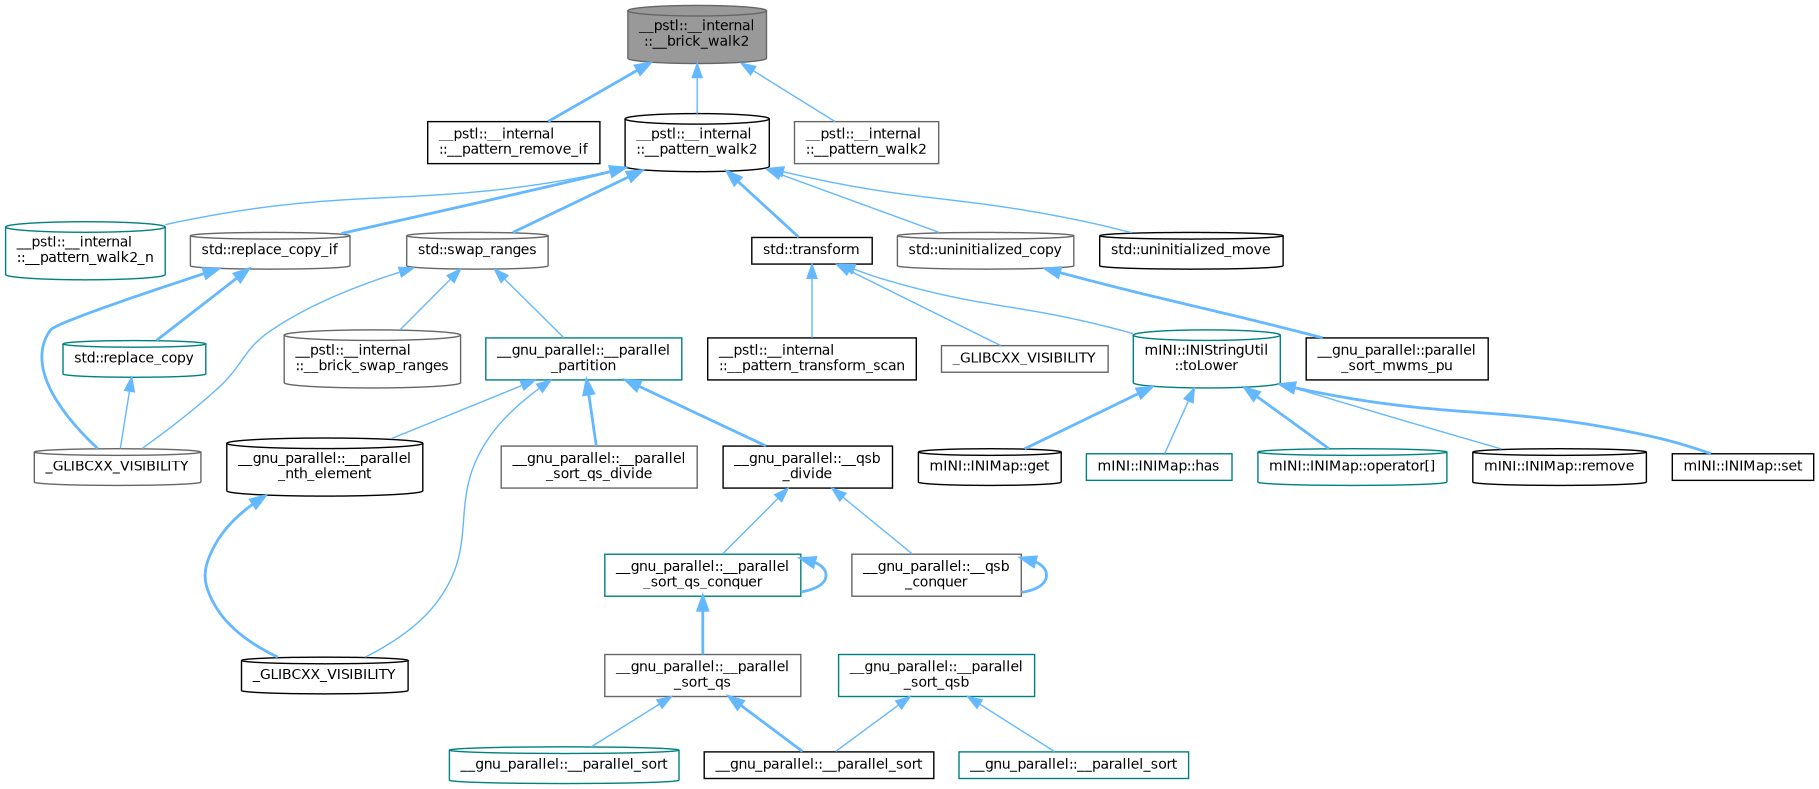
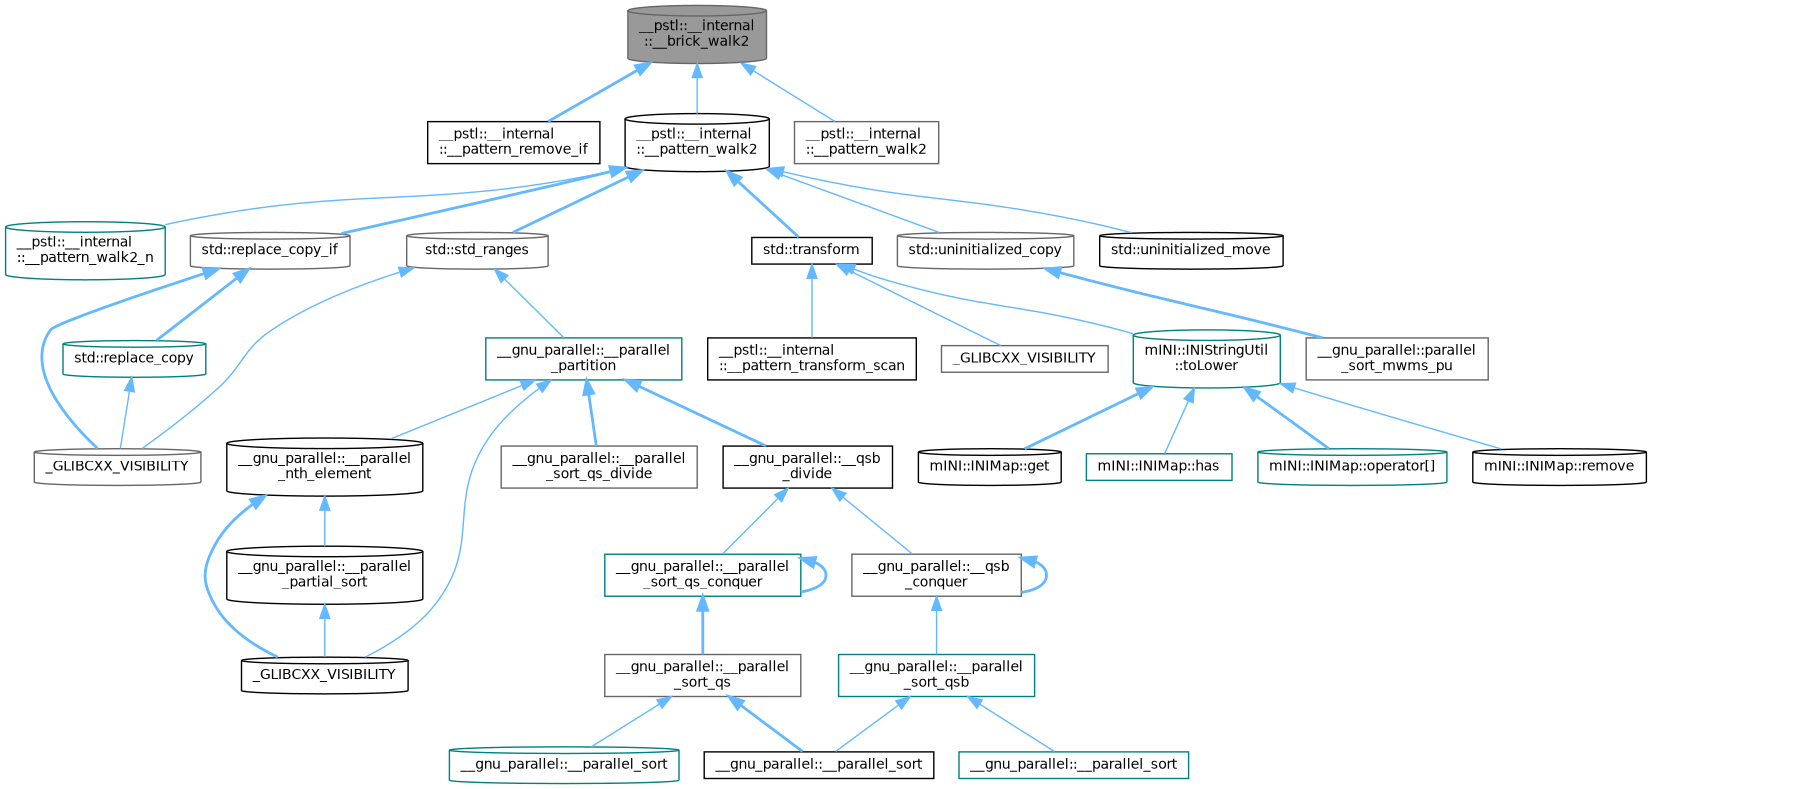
(477, 251) -> (477, 251)
(372, 359) -> none
(1397, 359) -> (1397, 359)
(1743, 467) -> none
none -> (325, 575)
none -> (937, 633)
